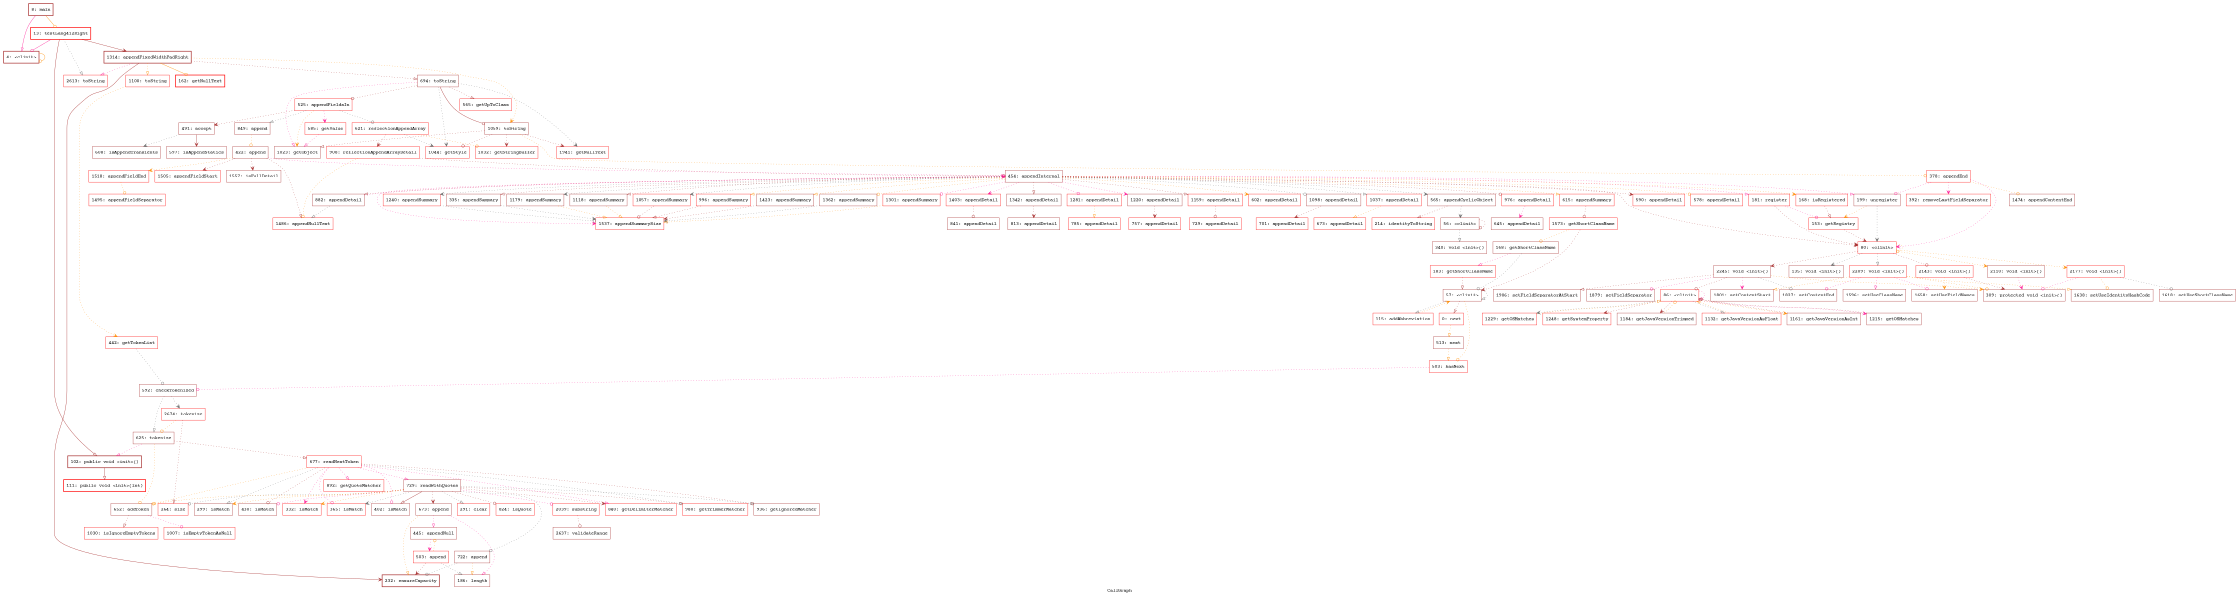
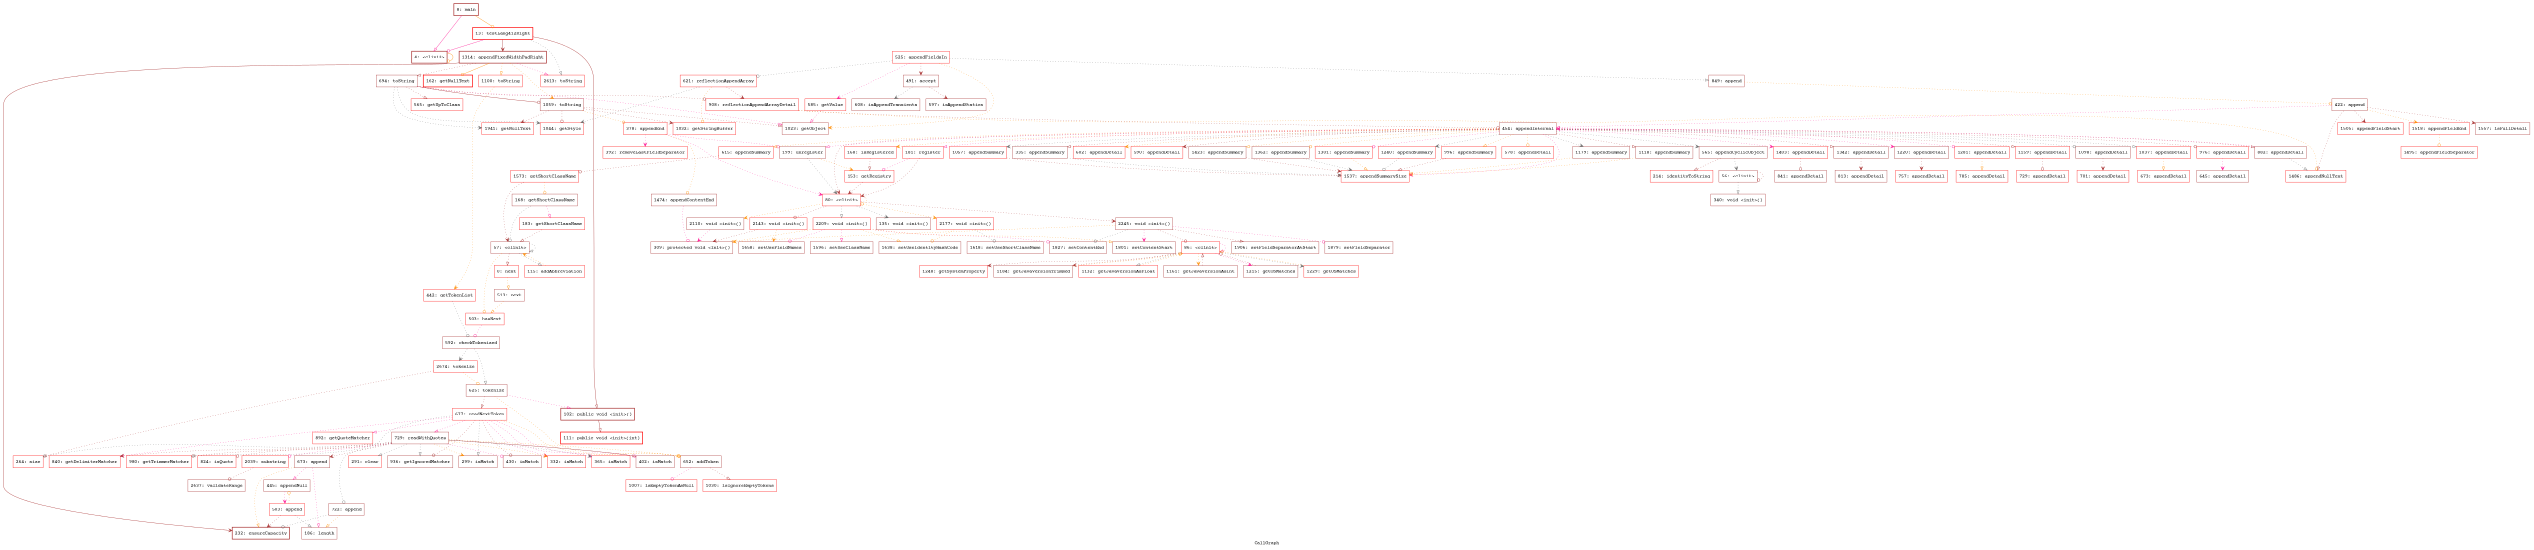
(386, 92) -> (574, 96)
(197, 139) -> (937, 92)
(2061, 283) -> (683, 223)
